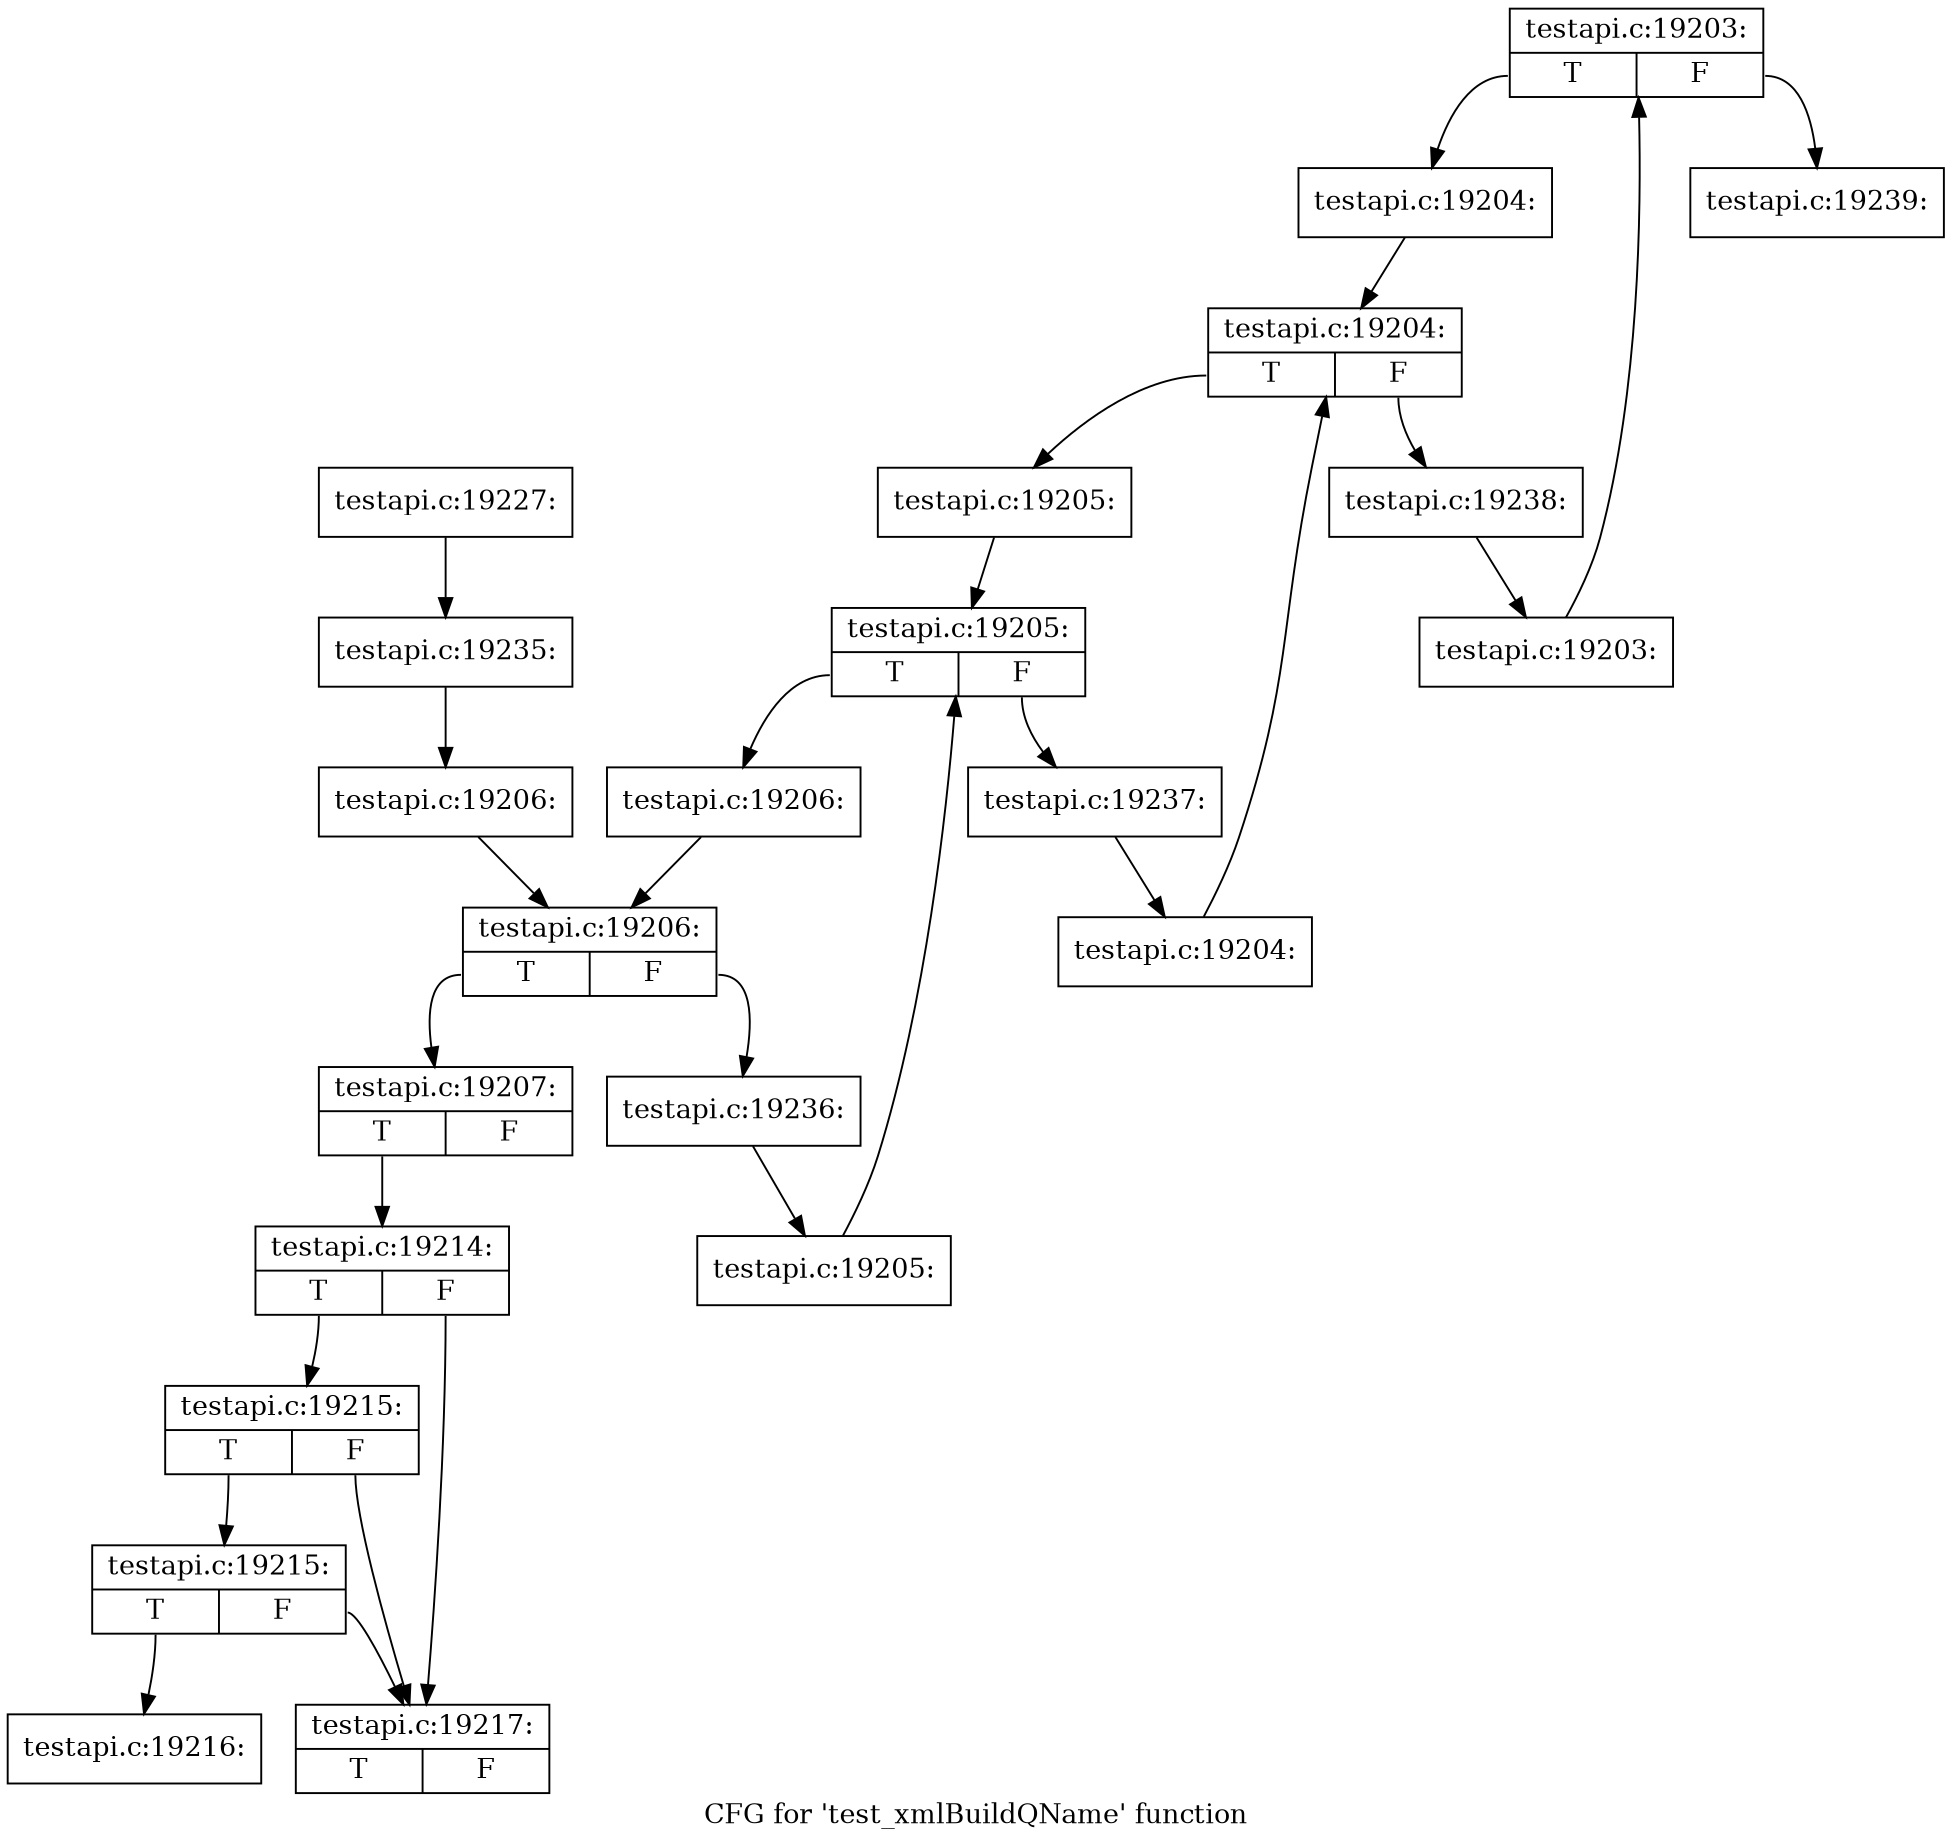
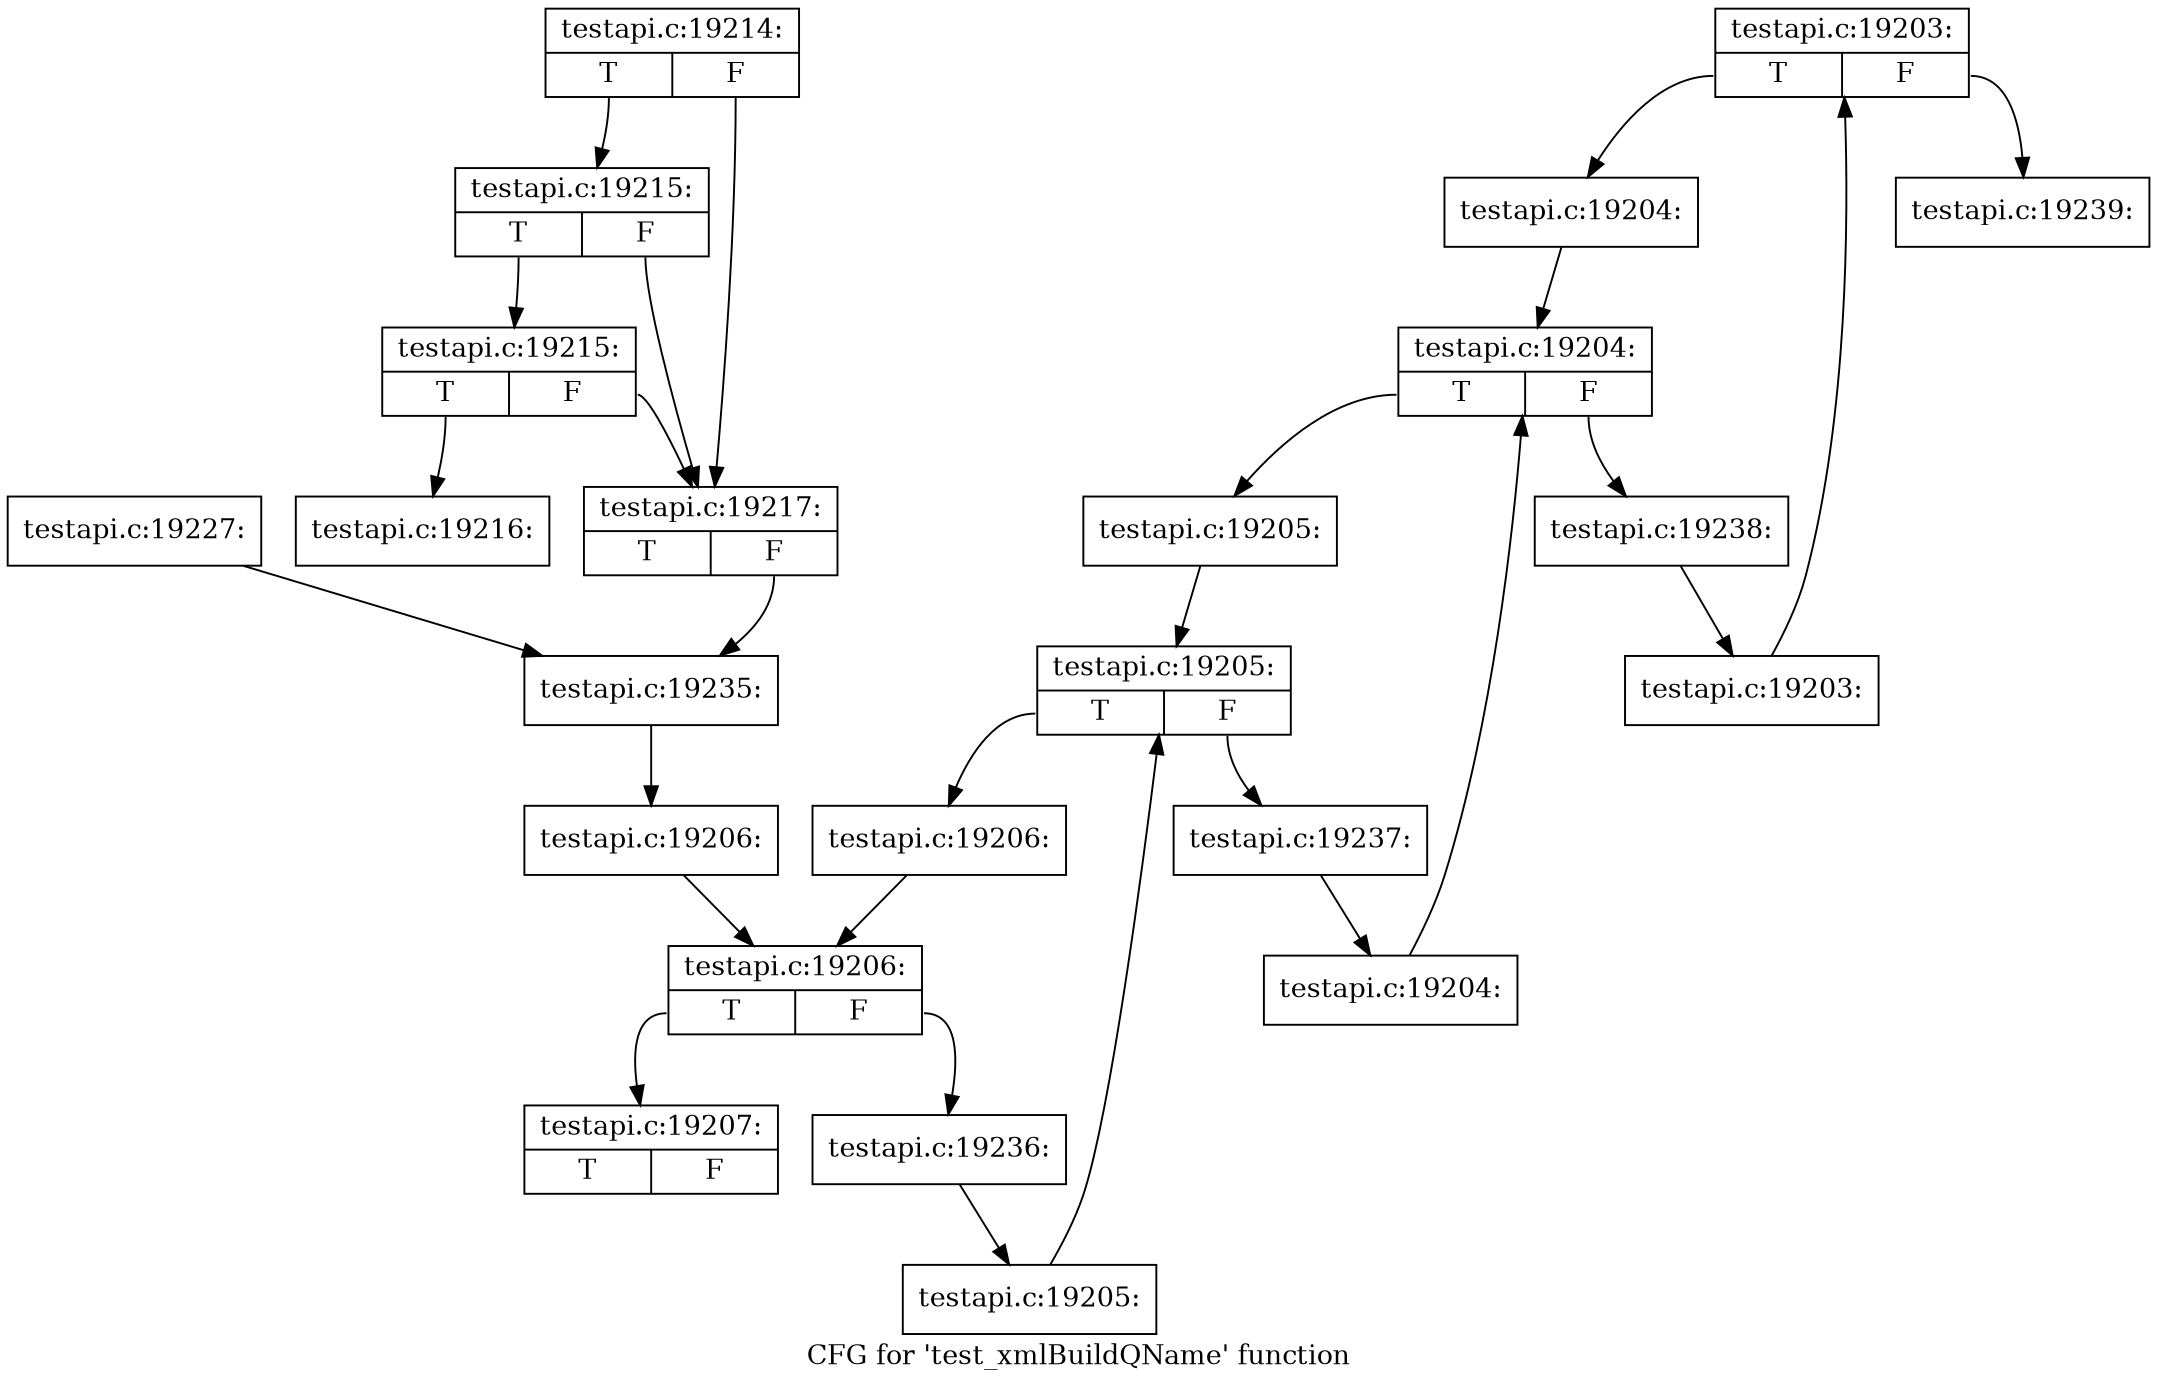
none -> (763, 614)
(382, 1181) -> none
